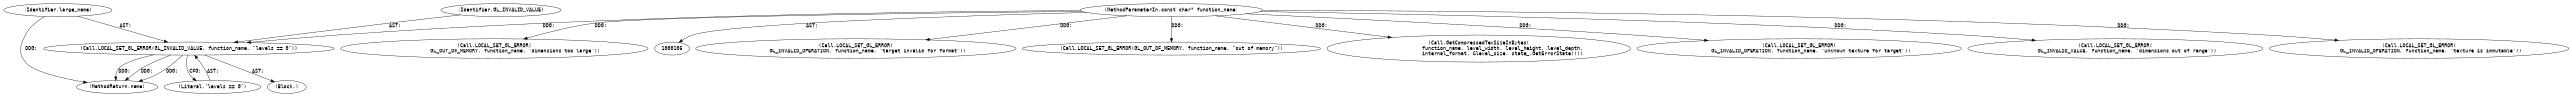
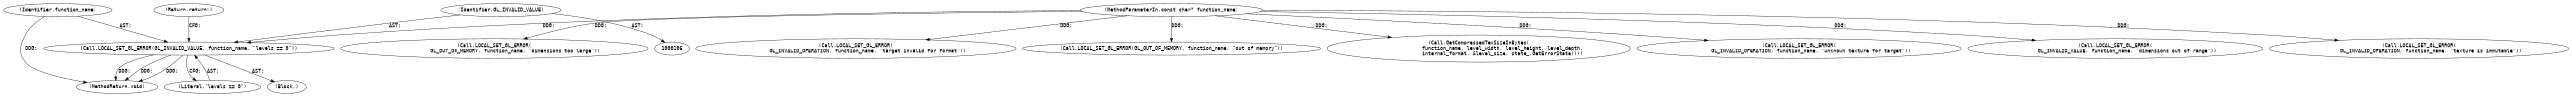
(58, 10) -> (58, 10)
none -> (189, 10)
(883, 19) -> (616, 24)
(117, 87) -> (117, 87)
